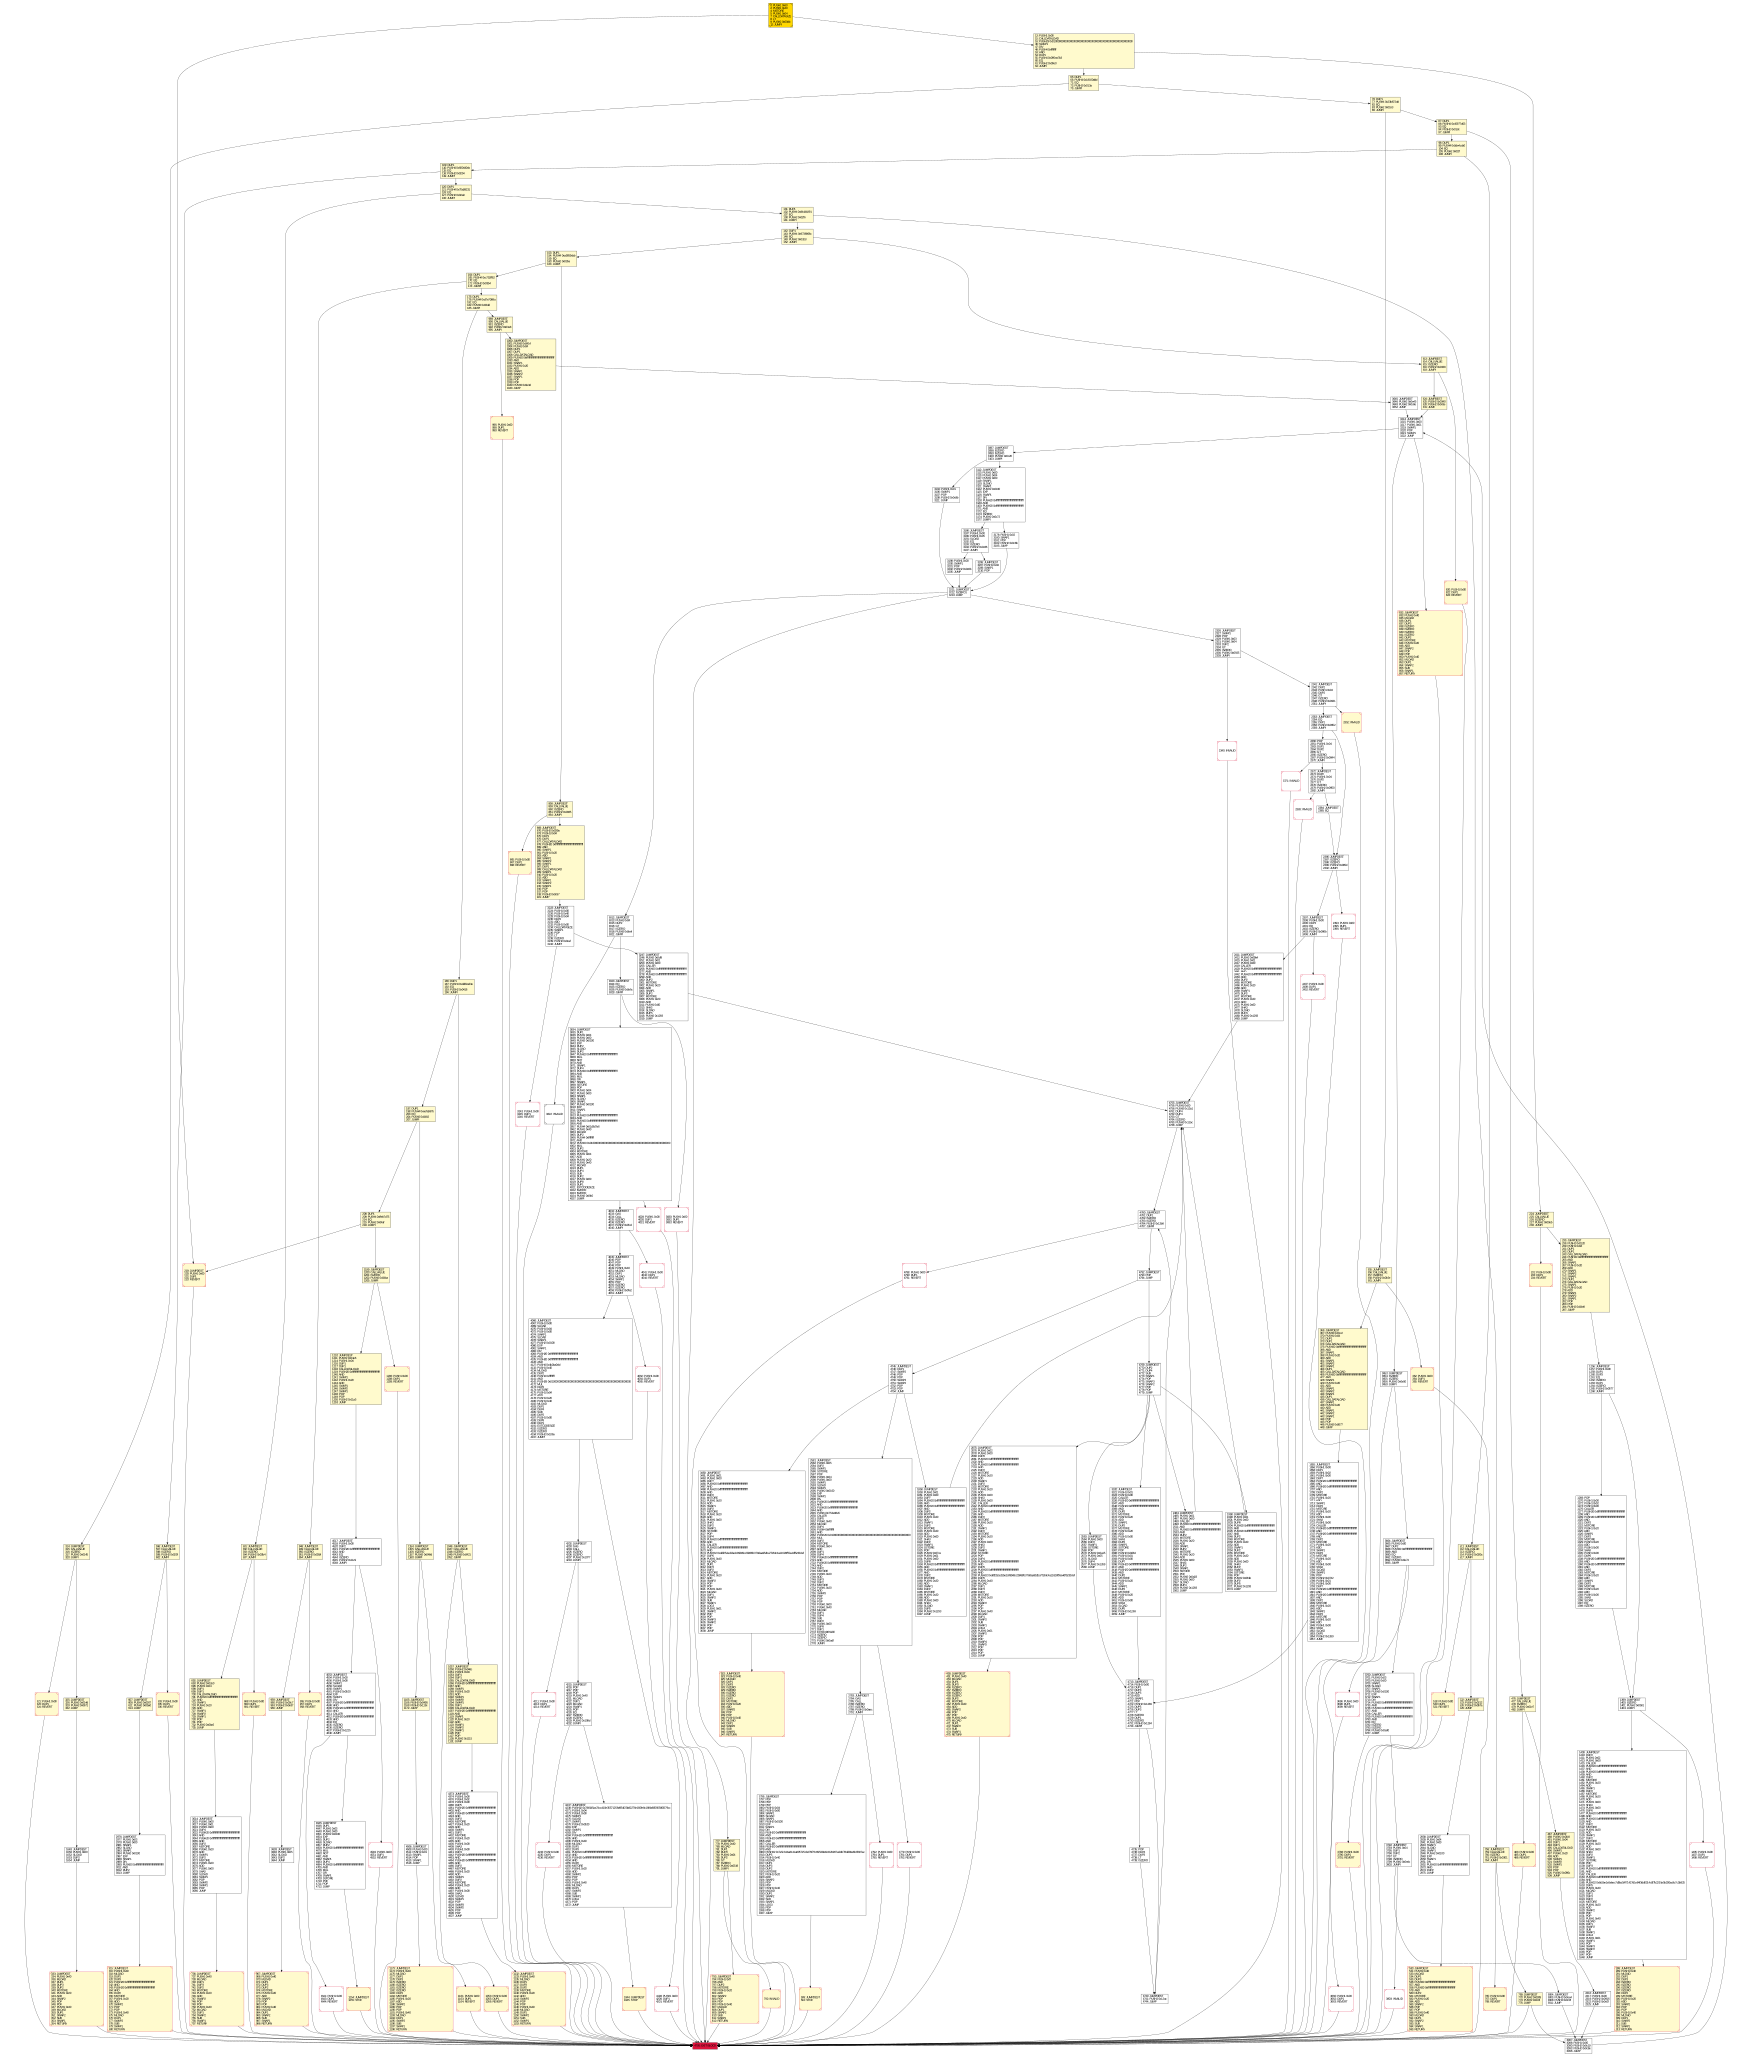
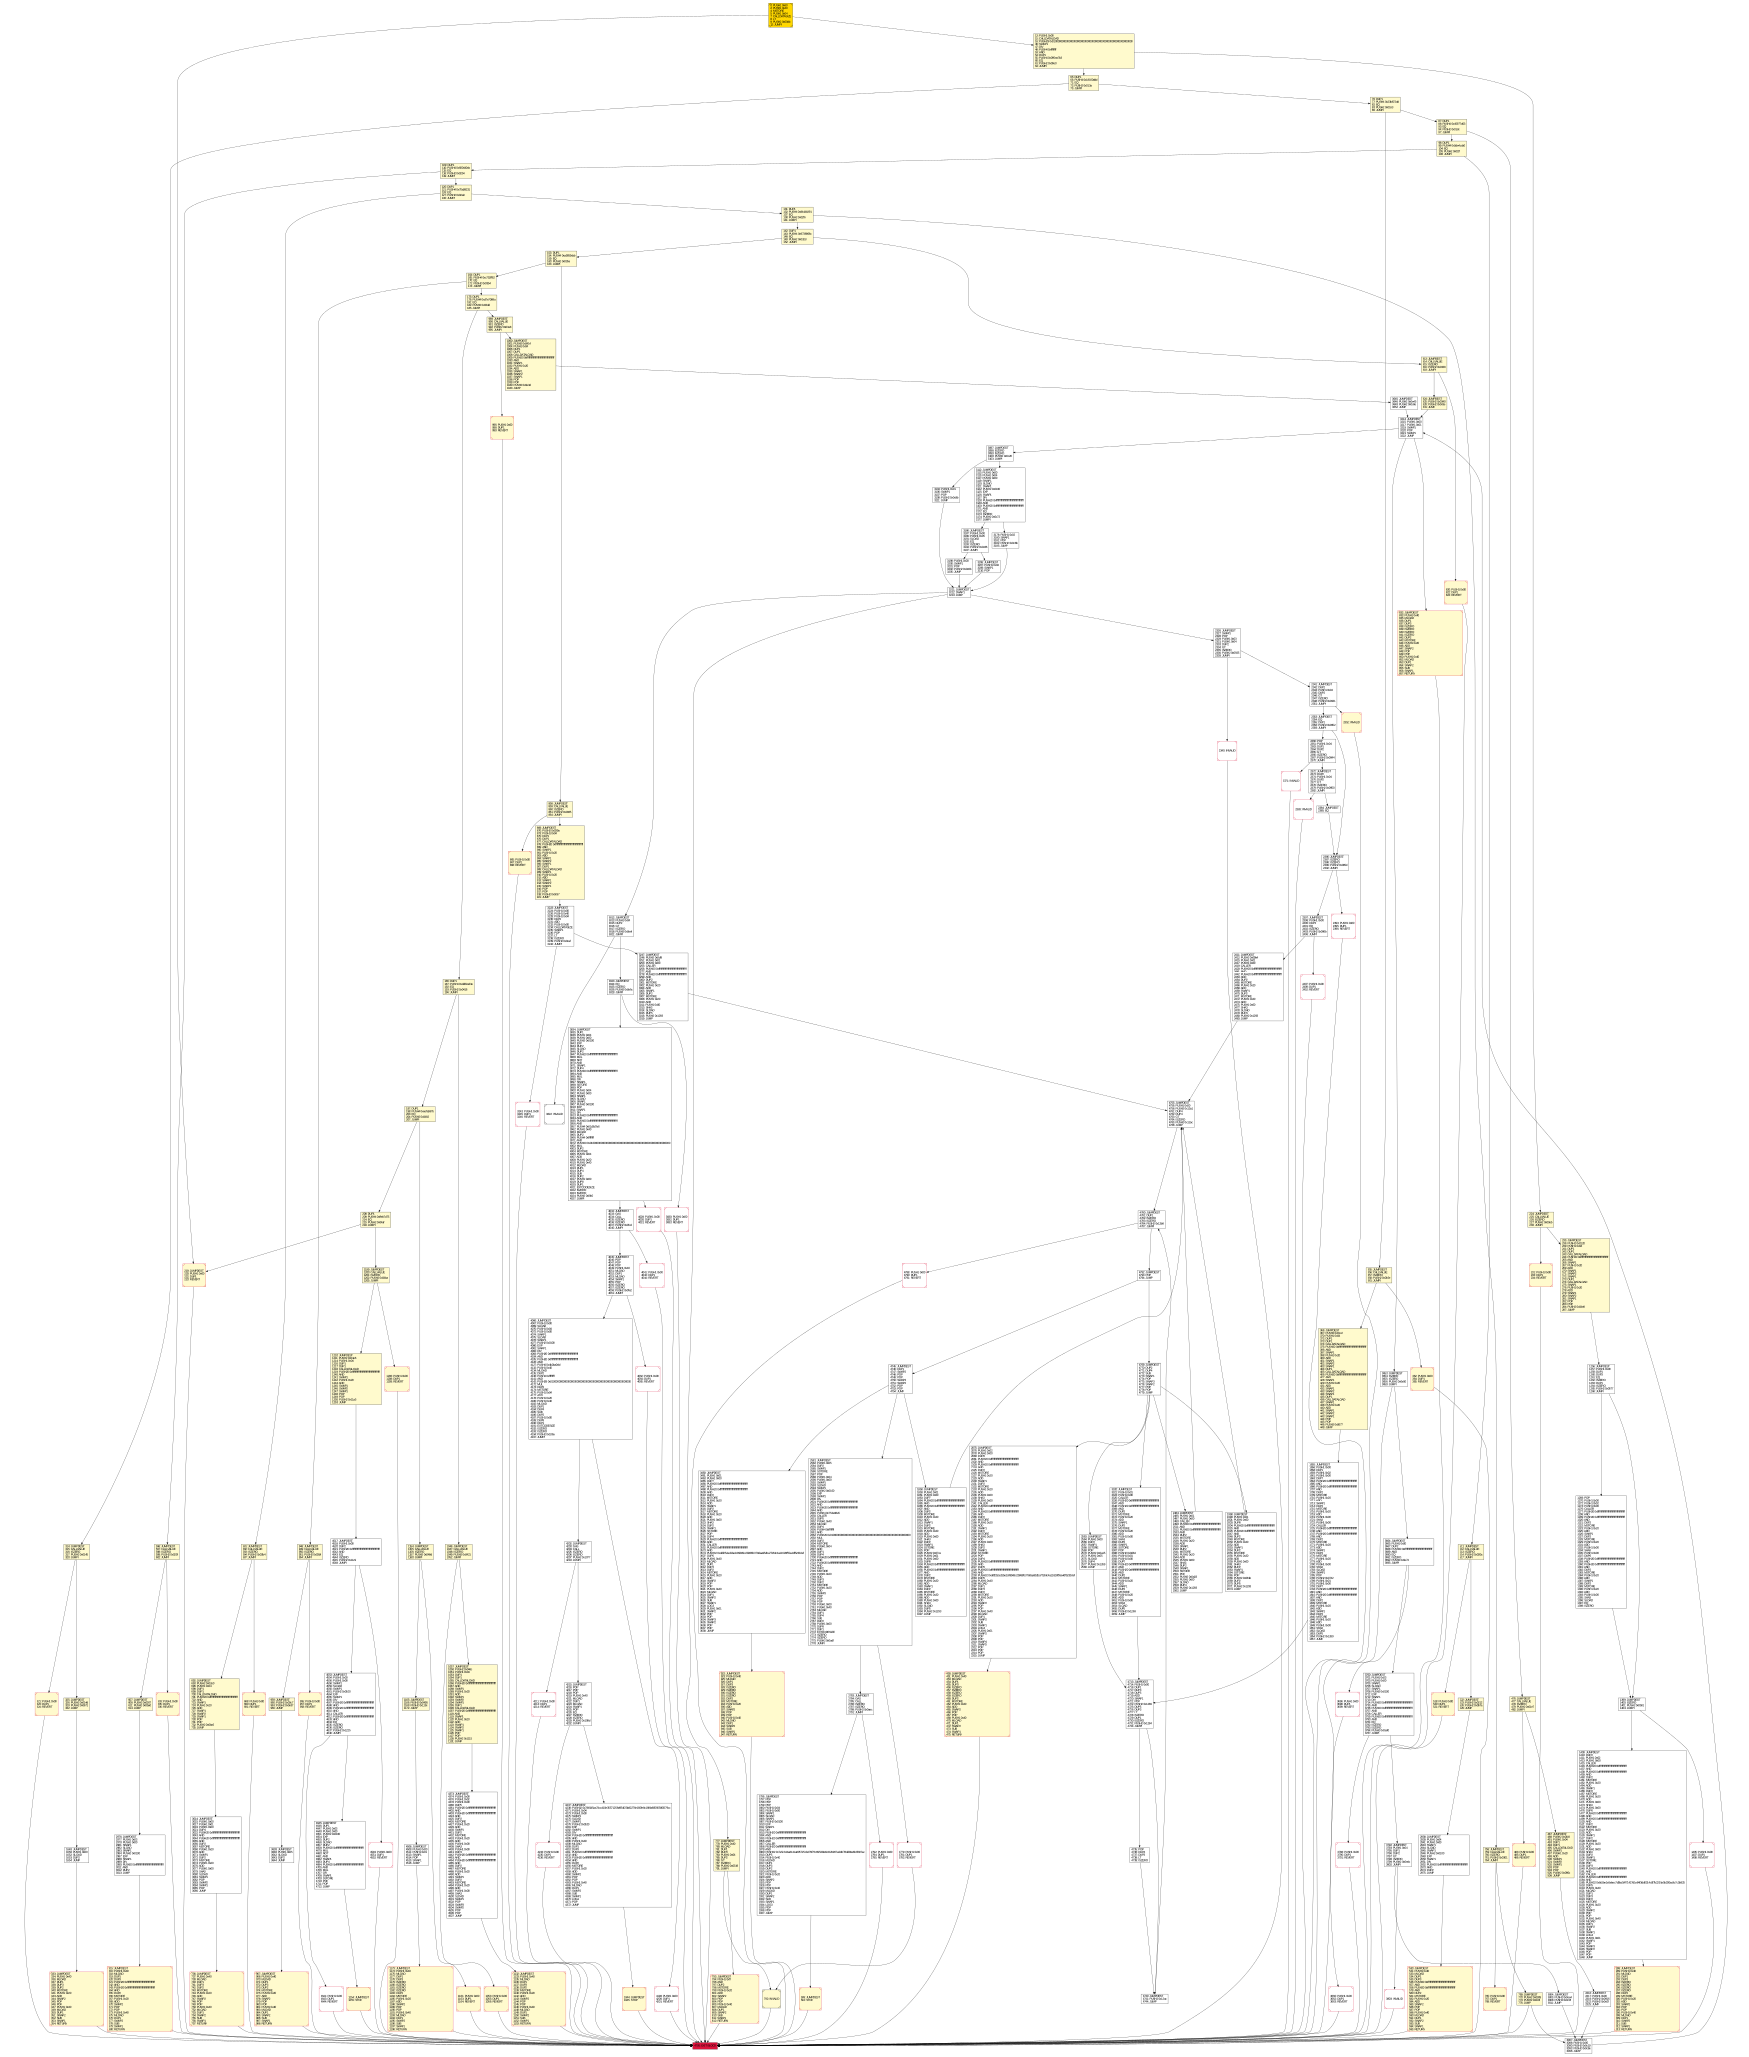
(959, 592) -> (959, 592)
(524, 1655) -> none
(1348, 1855) -> (1348, 1855)
(771, 1999) -> (771, 1999)
(868, 2015) -> (880, 1965)
